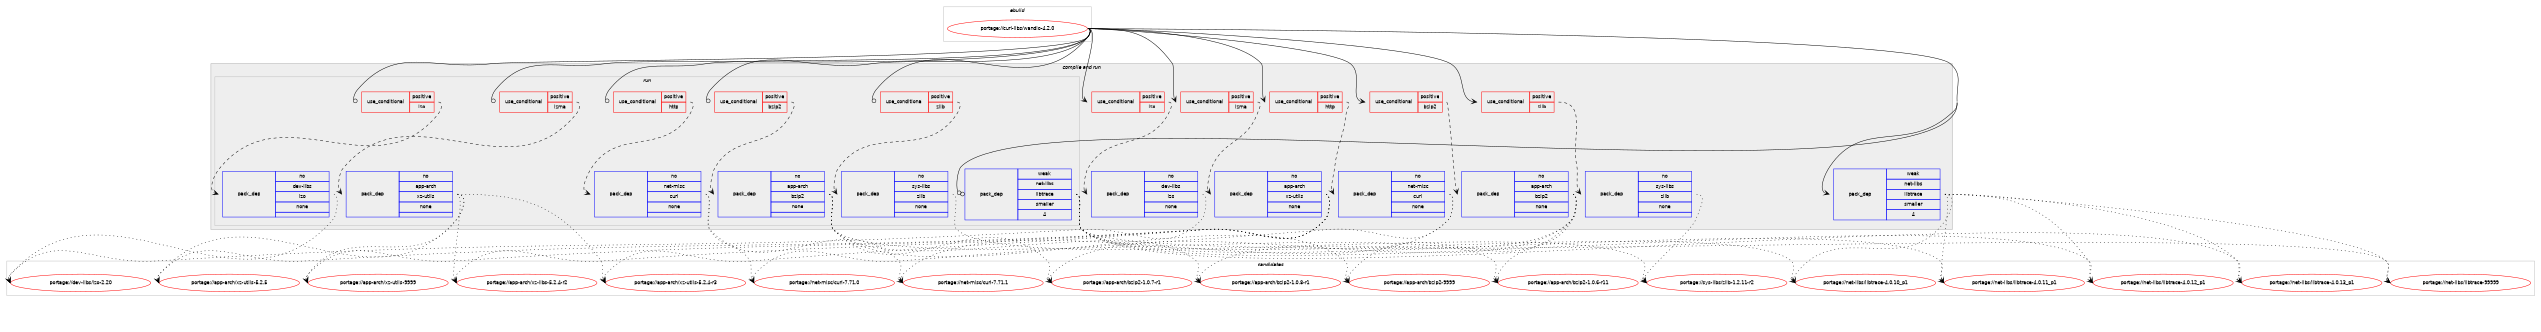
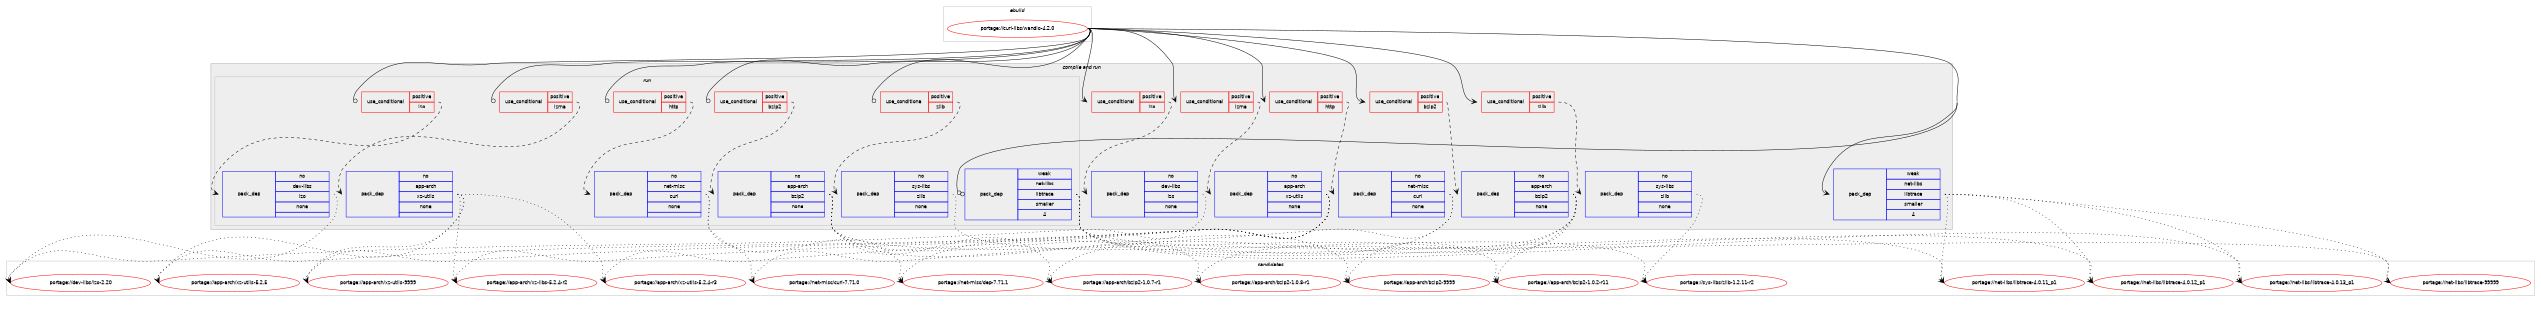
(973, 283) -> (973, 283)
(1568, 283) -> (1568, 283)
(1866, 283) -> none
